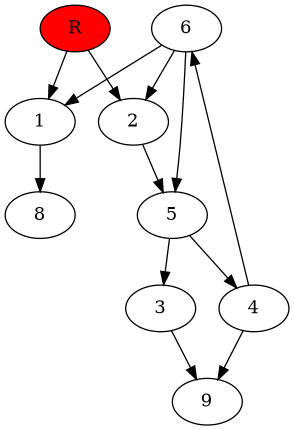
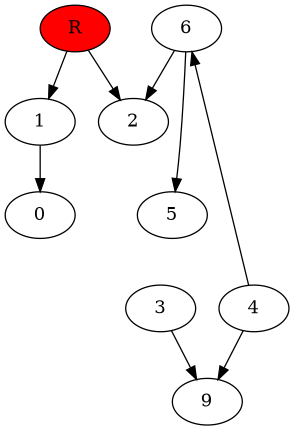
(119, 72) -> none
(150, 163) -> none
(40, 215) -> (40, 215)
(167, 255) -> none
(209, 257) -> none
